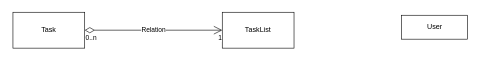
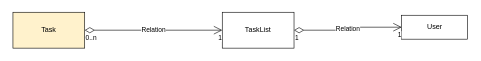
none -> (350, 27)
(48, 30) -> (48, 30)
